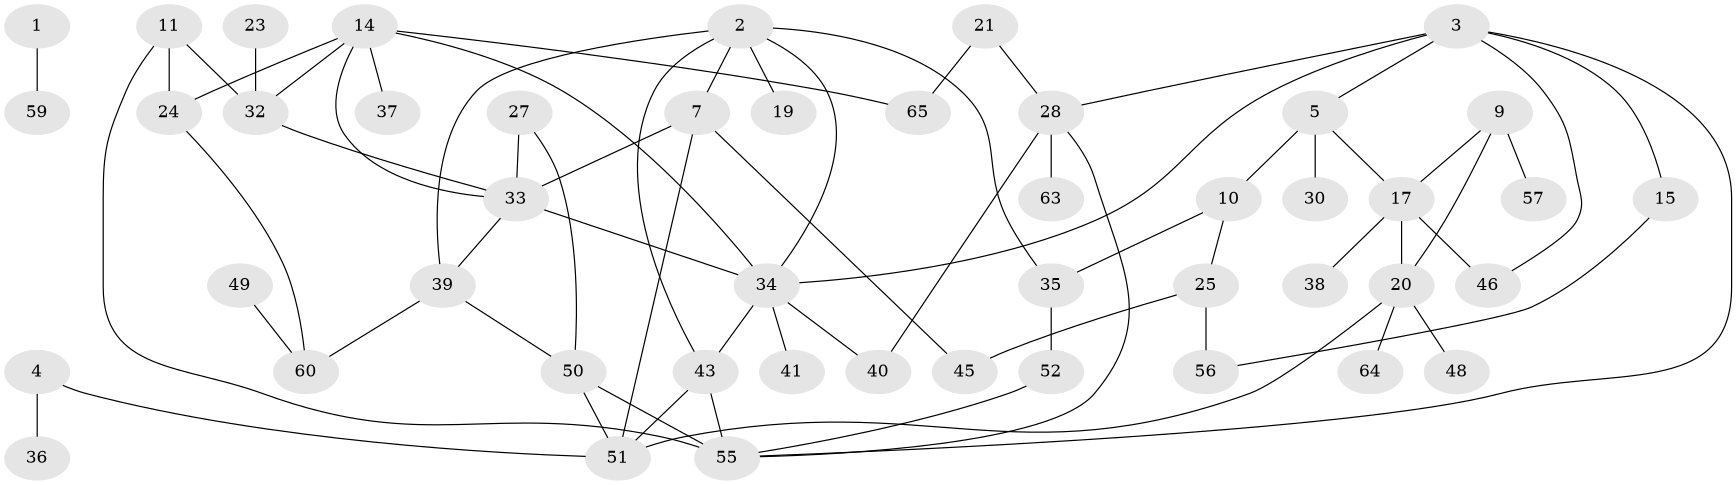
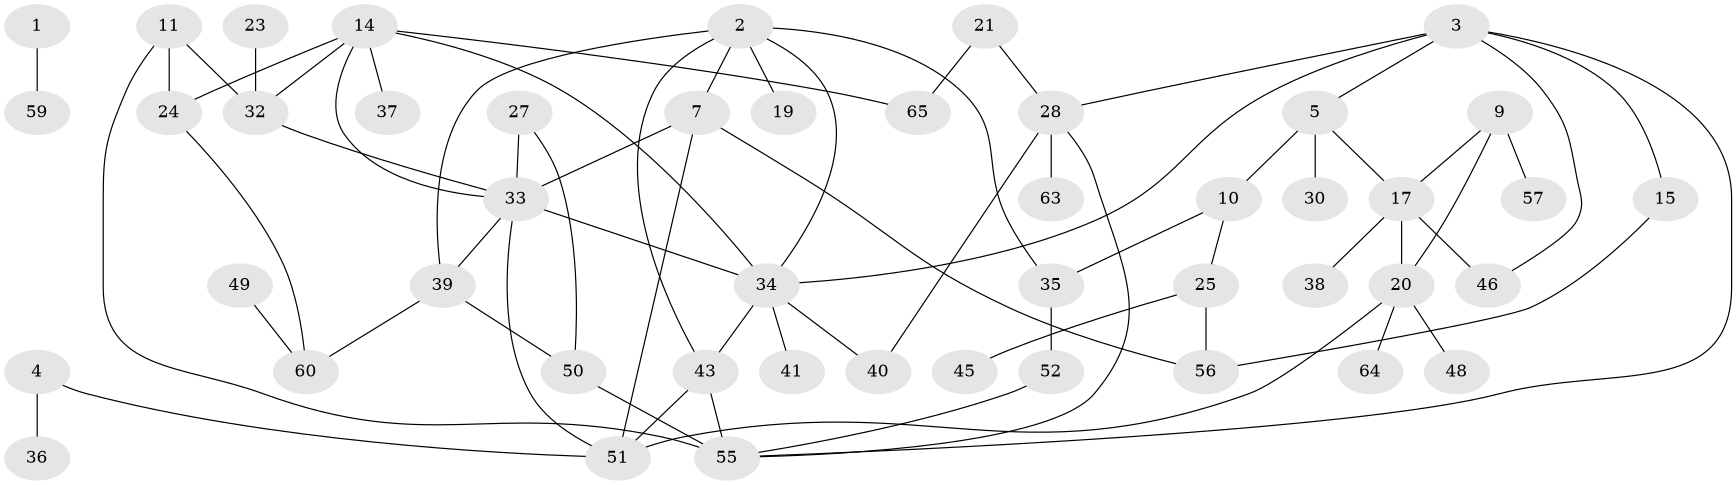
(831, 242) -> (915, 255)
(596, 415) -> (514, 349)
